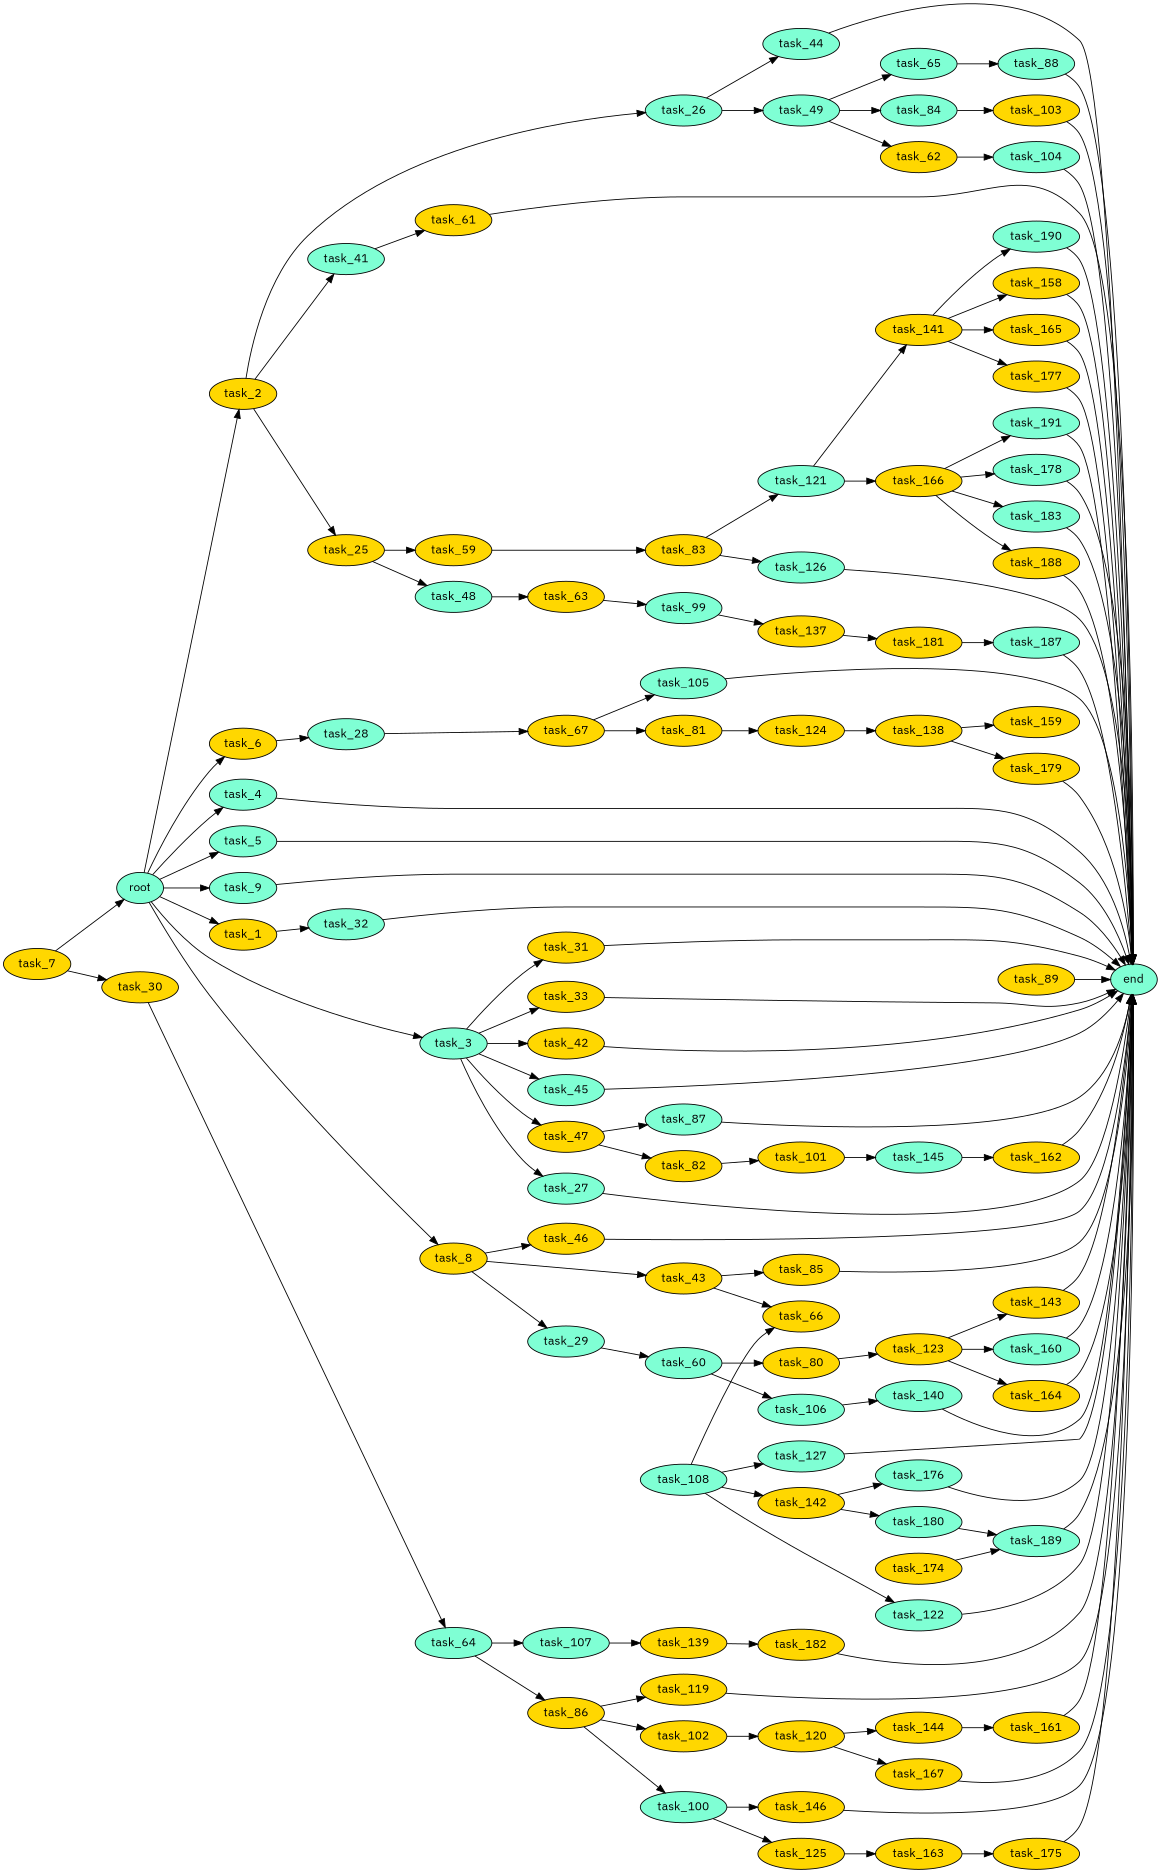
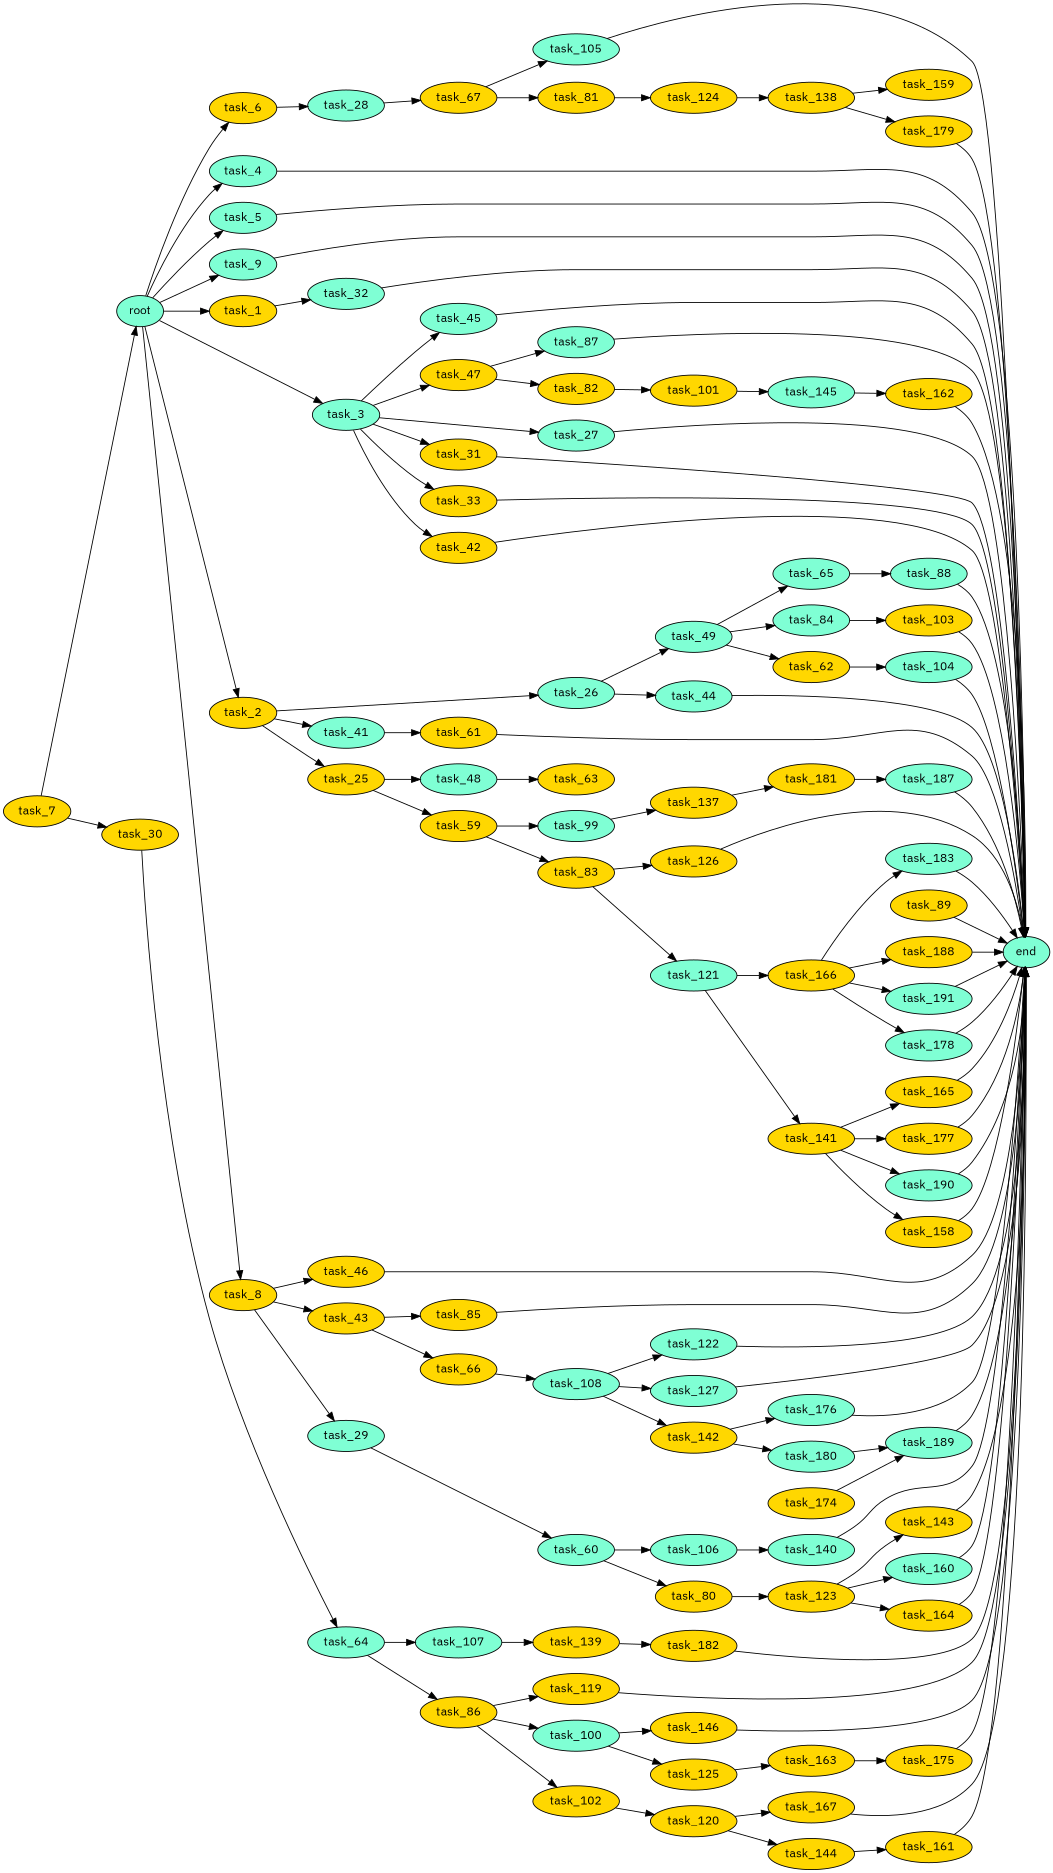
(801, 567) -> (694, 861)
(620, 602) -> (513, 826)
(724, 1395) -> (511, 1376)
